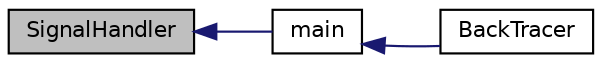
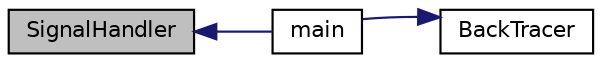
(412, 46) -> (390, 17)
